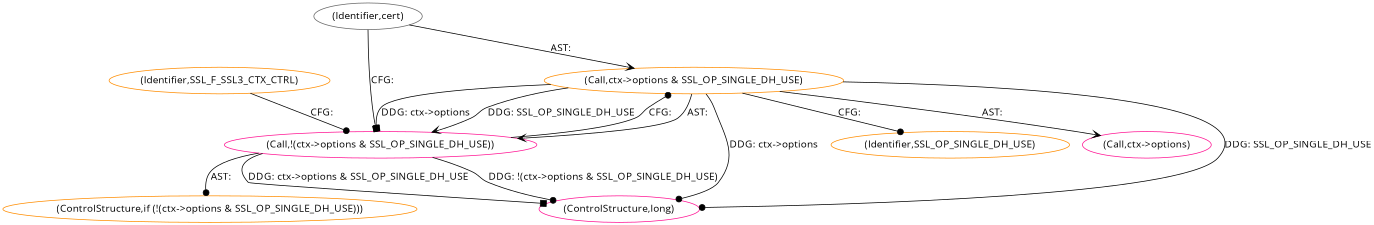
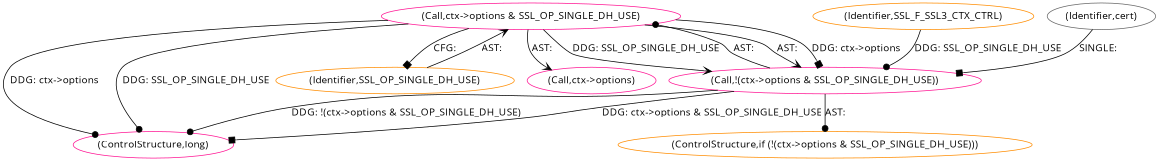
(518, 46) -> (465, 51)
(384, 81) -> (1100, 48)
(694, 81) -> (531, 16)
(820, 112) -> (437, 41)
(323, 113) -> (988, 48)
(662, 113) -> (745, 48)
